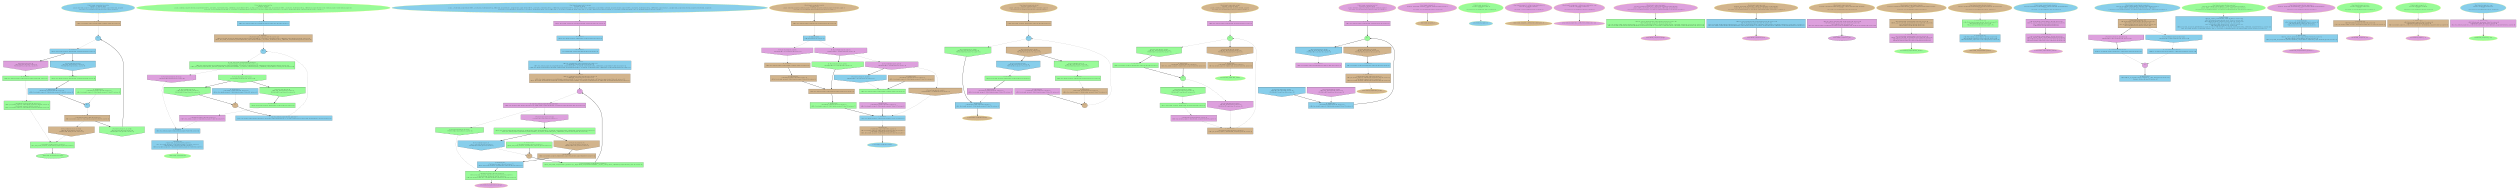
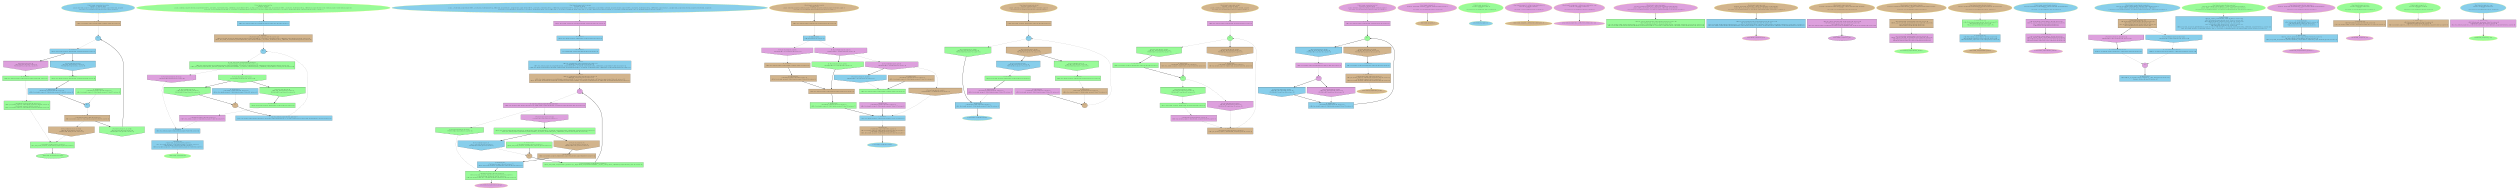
(1656, 38) -> none
(2418, 38) -> none
(1230, 78) -> none
none -> (1319, 78)
(977, 118) -> (977, 118)
